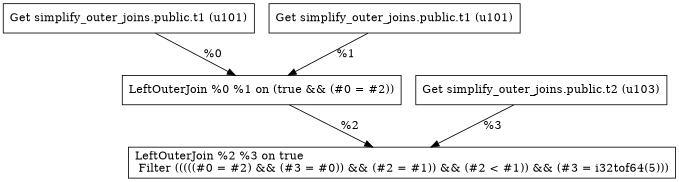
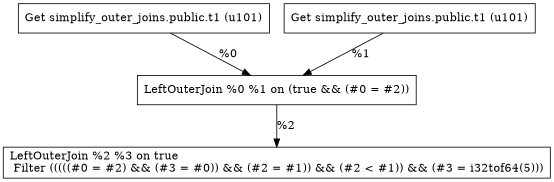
(541, 90) -> none
